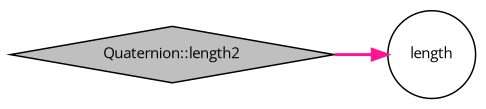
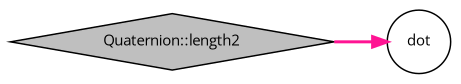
(432, 55) -> (419, 42)
